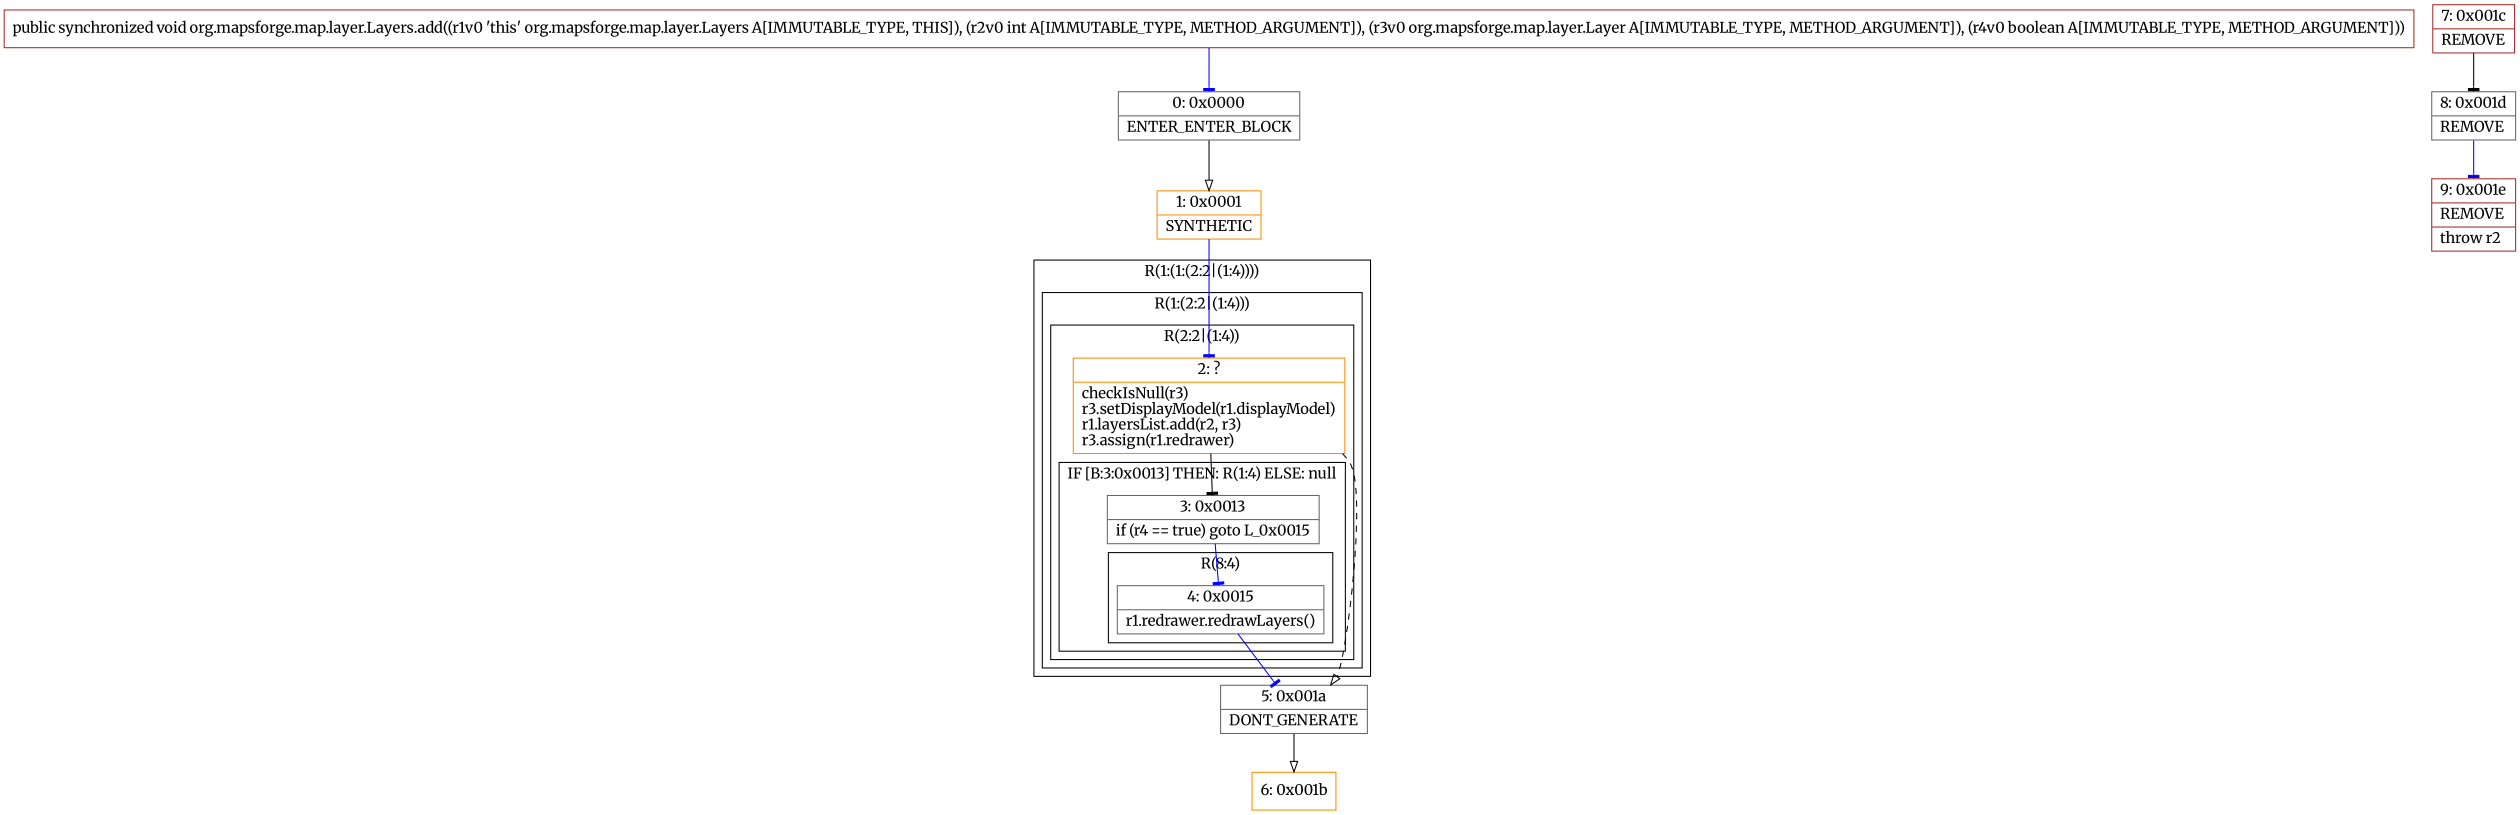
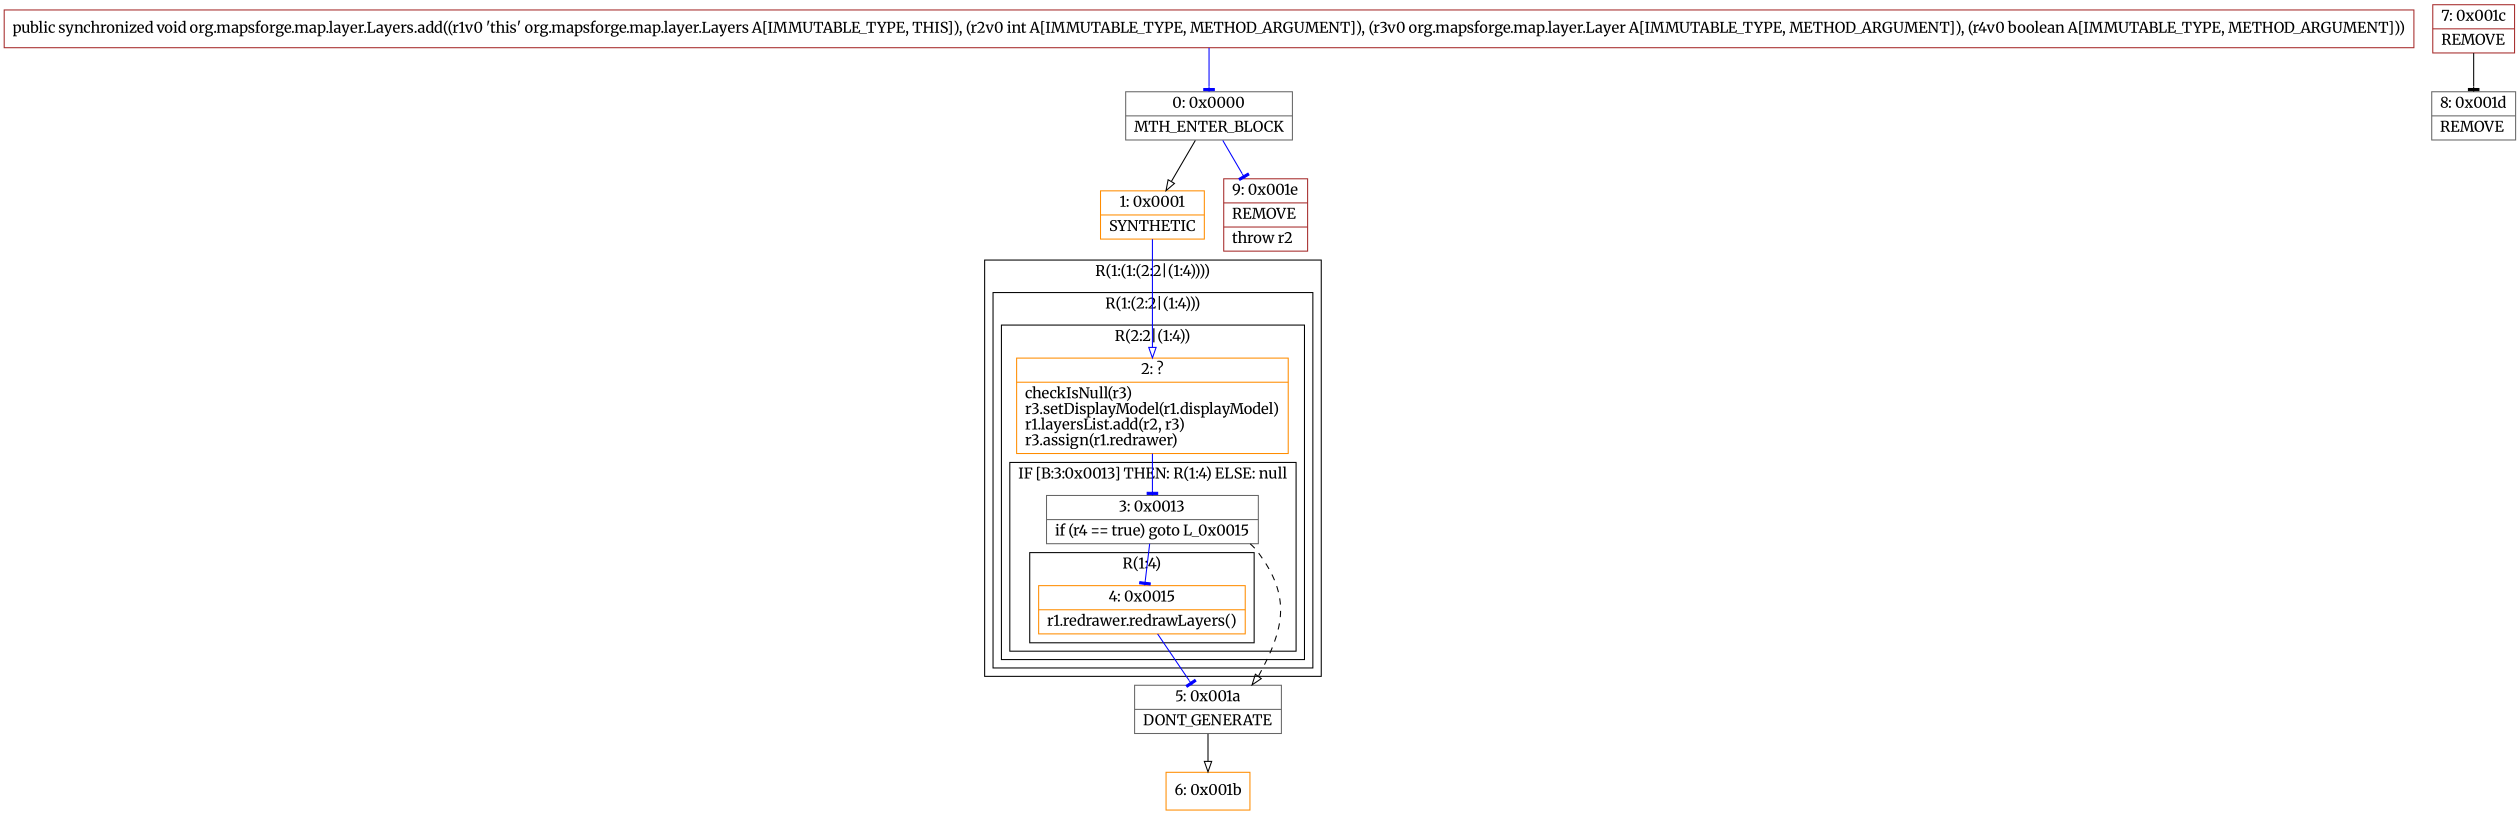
(1209, 127) -> (1209, 127)
(2474, 157) -> (1232, 157)
(1209, 302) -> (1152, 285)
(1211, 472) -> (1152, 472)
(1354, 564) -> (1280, 608)
(1221, 565) -> (1142, 565)
(1221, 610) -> (1142, 610)
